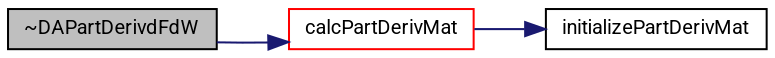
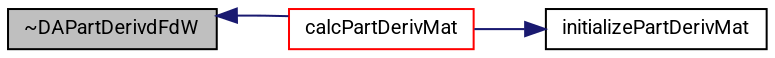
(242, 43) -> (263, 16)
